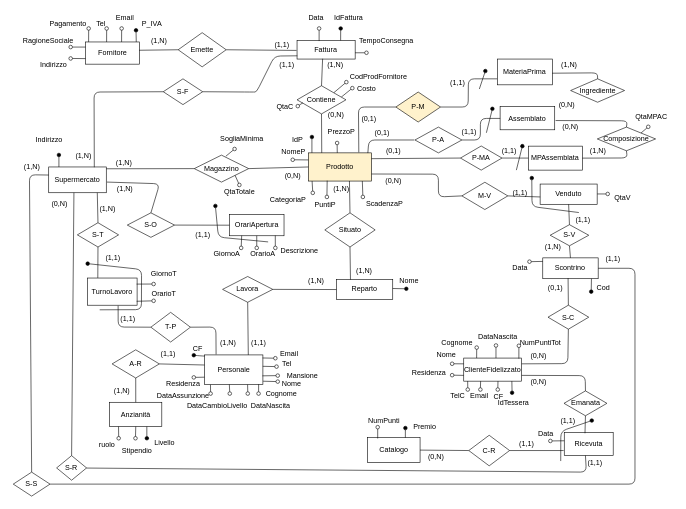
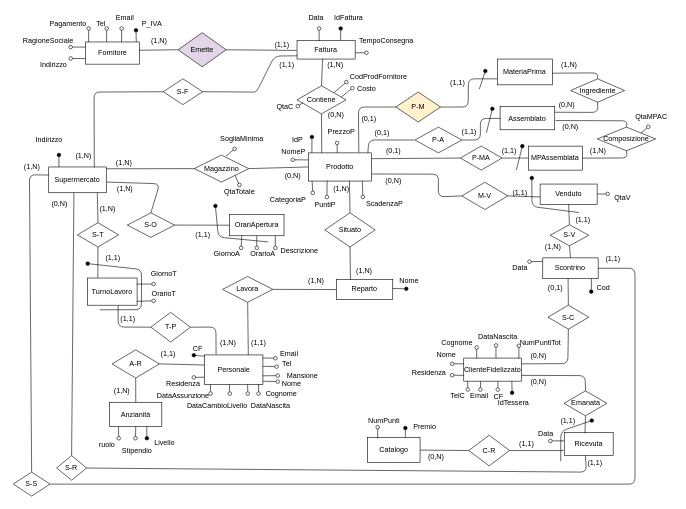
(202, 50) -> (202, 50)
none -> (581, 112)
(340, 167) -> (340, 167)
